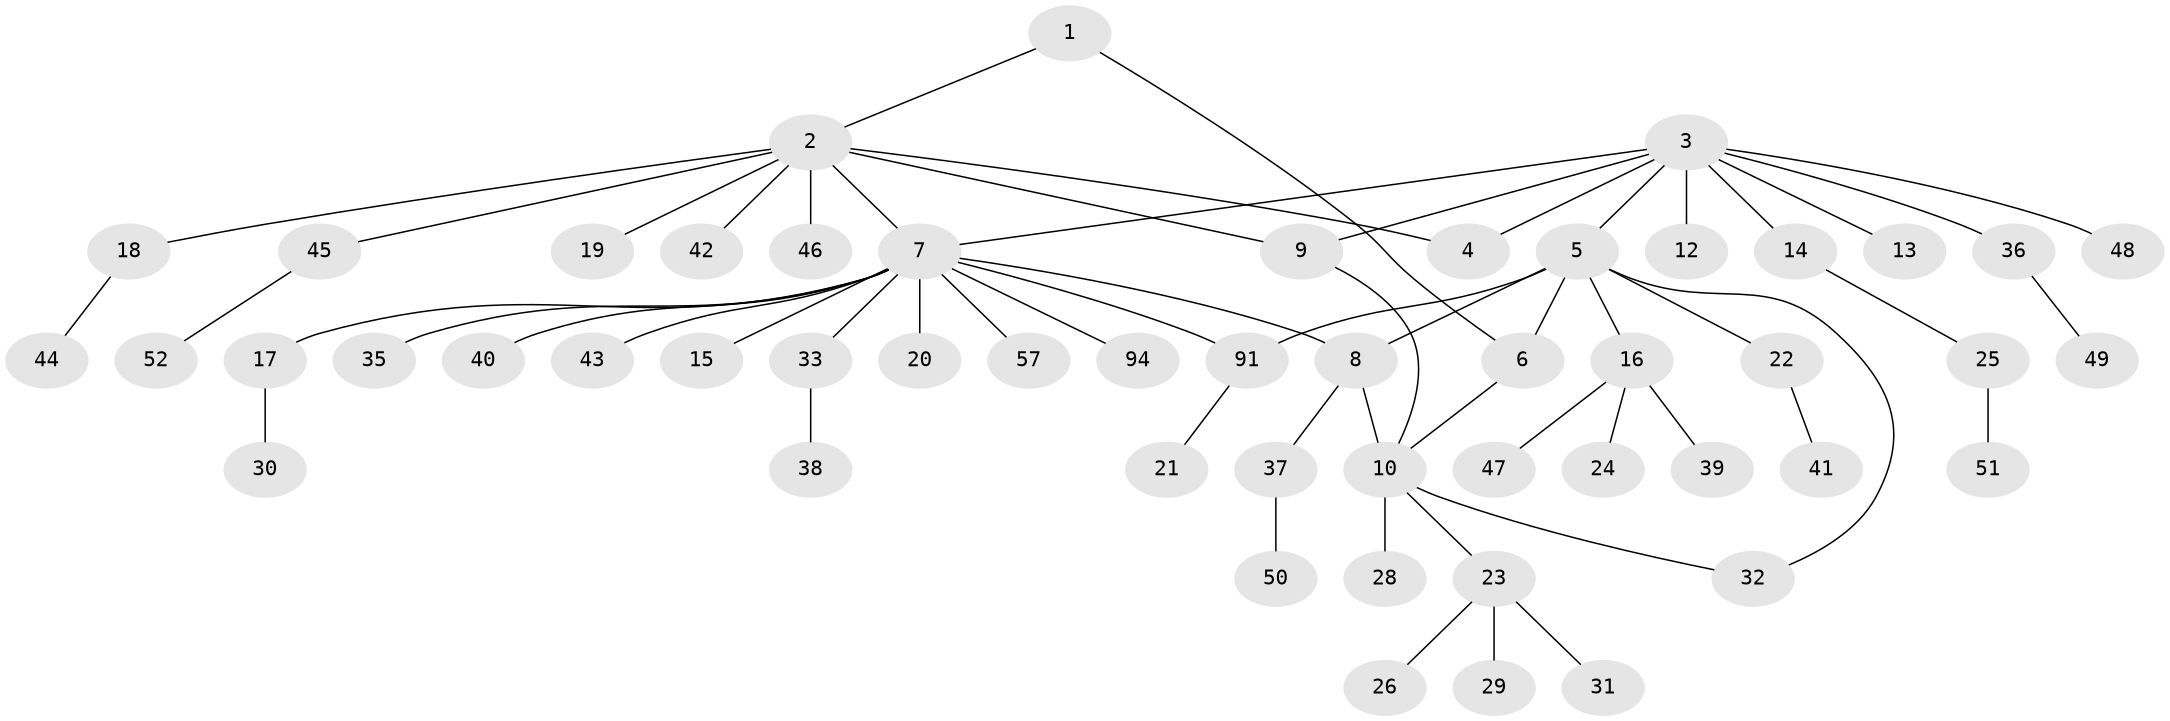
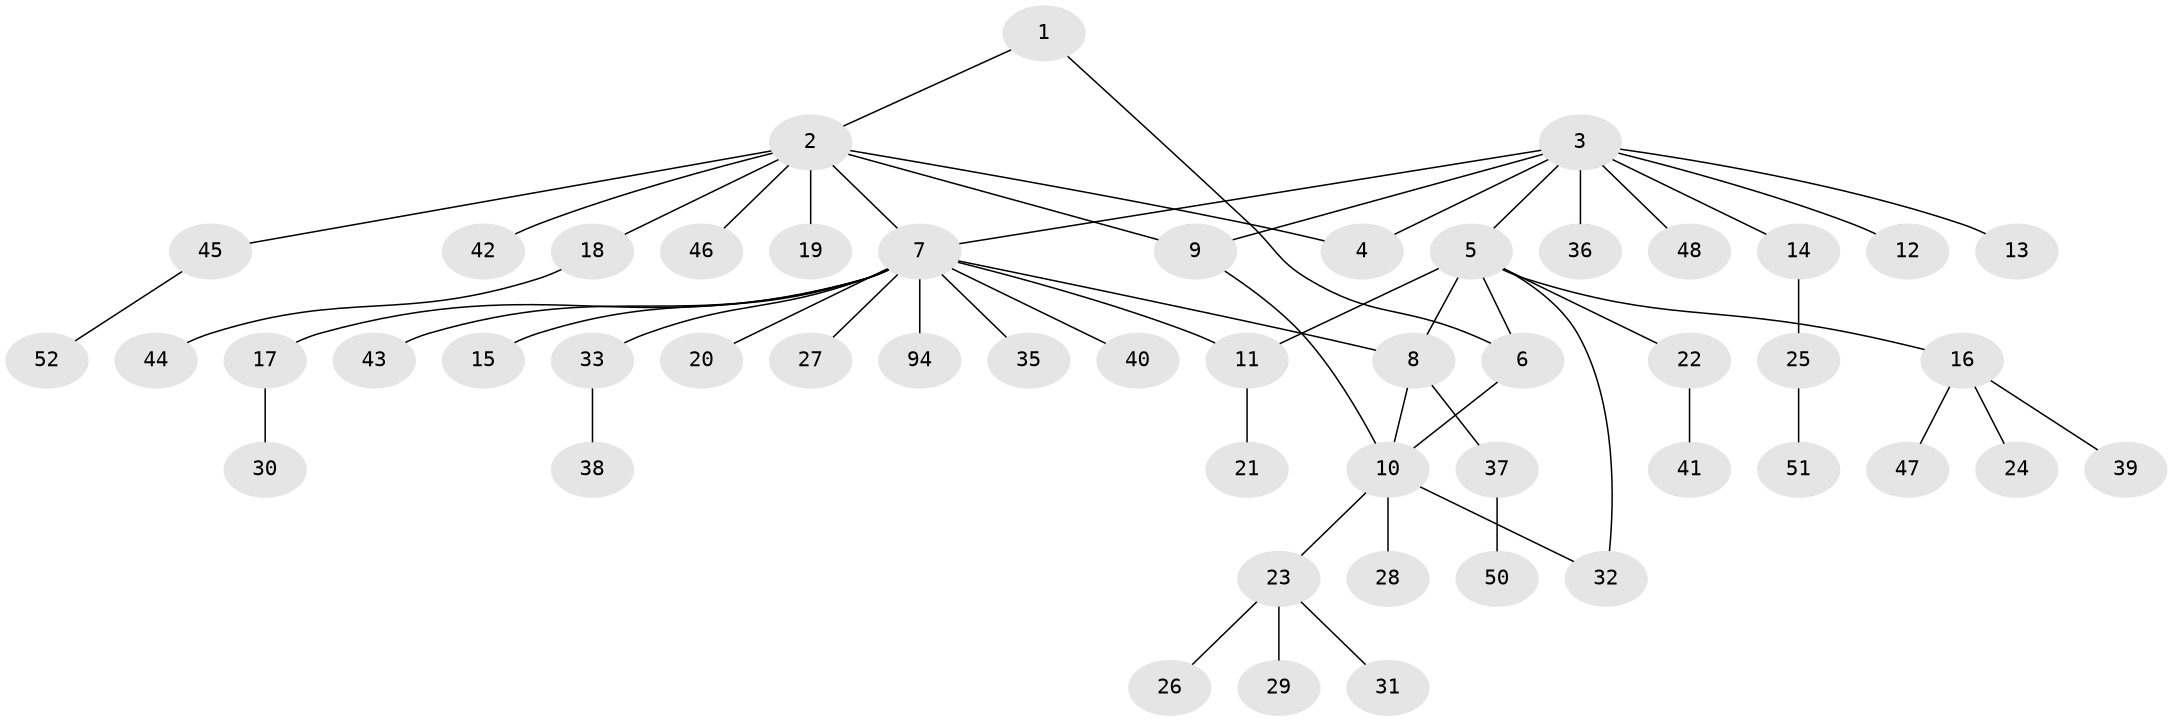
(1029, 361) -> (811, 361)
(1247, 361) -> (1247, 361)
(2097, 361) -> none
